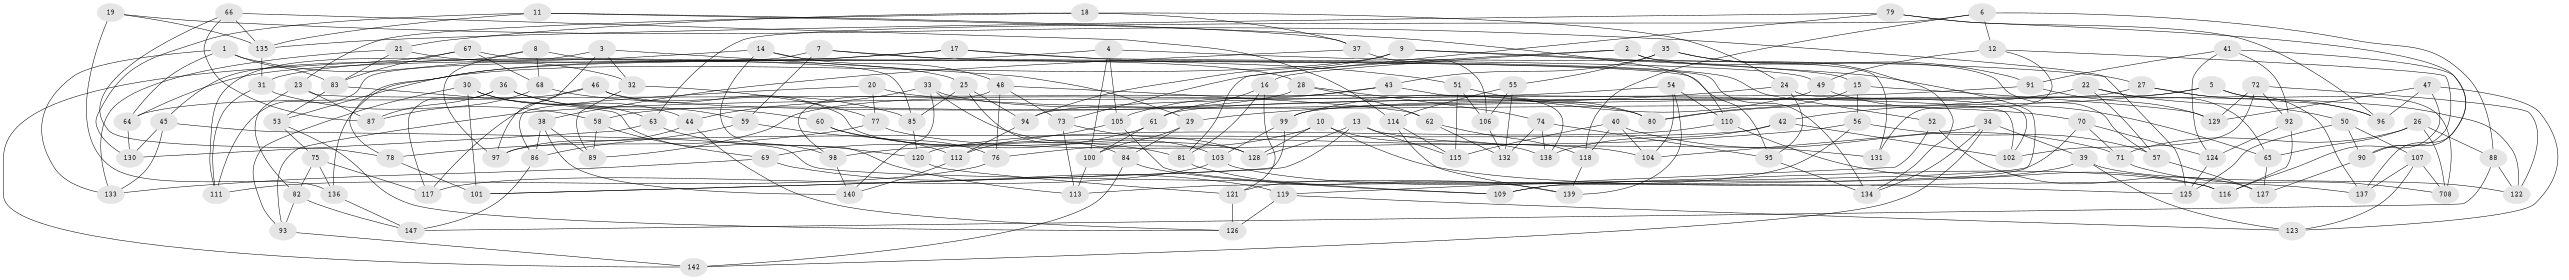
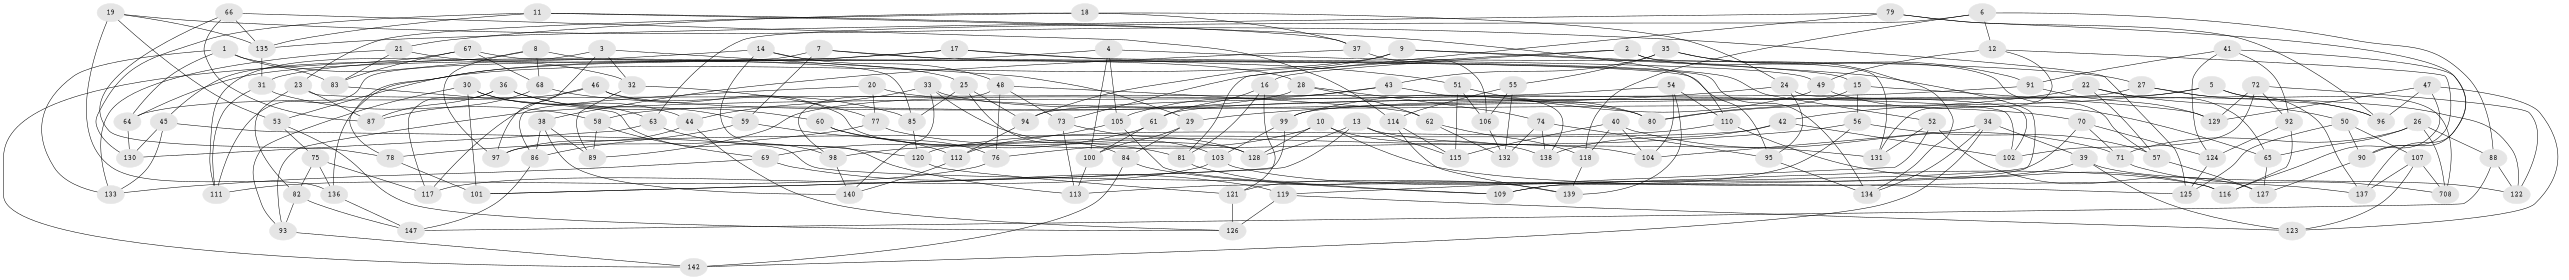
(303, 105) -> (191, 79)
none -> (1898, 144)
